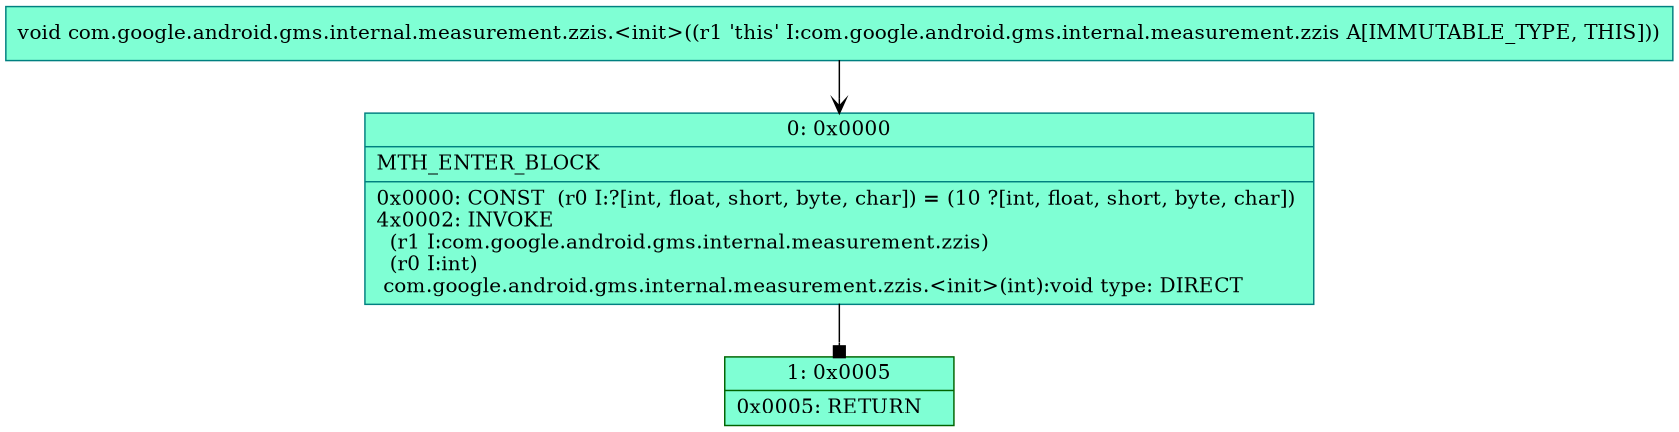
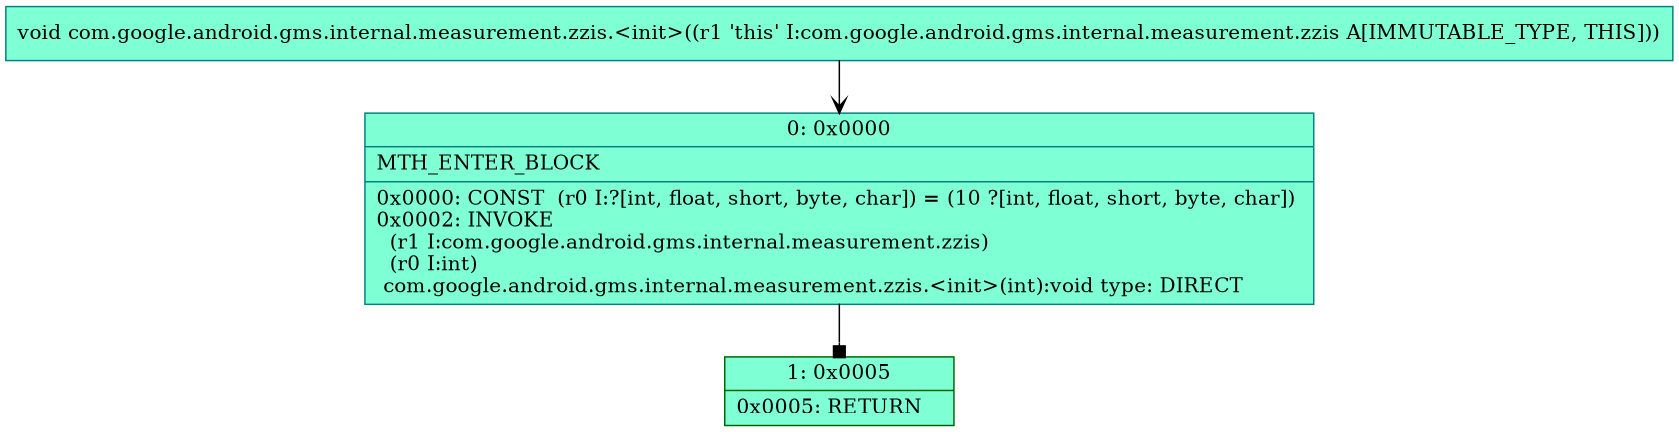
(472, 220) -> (472, 220)
